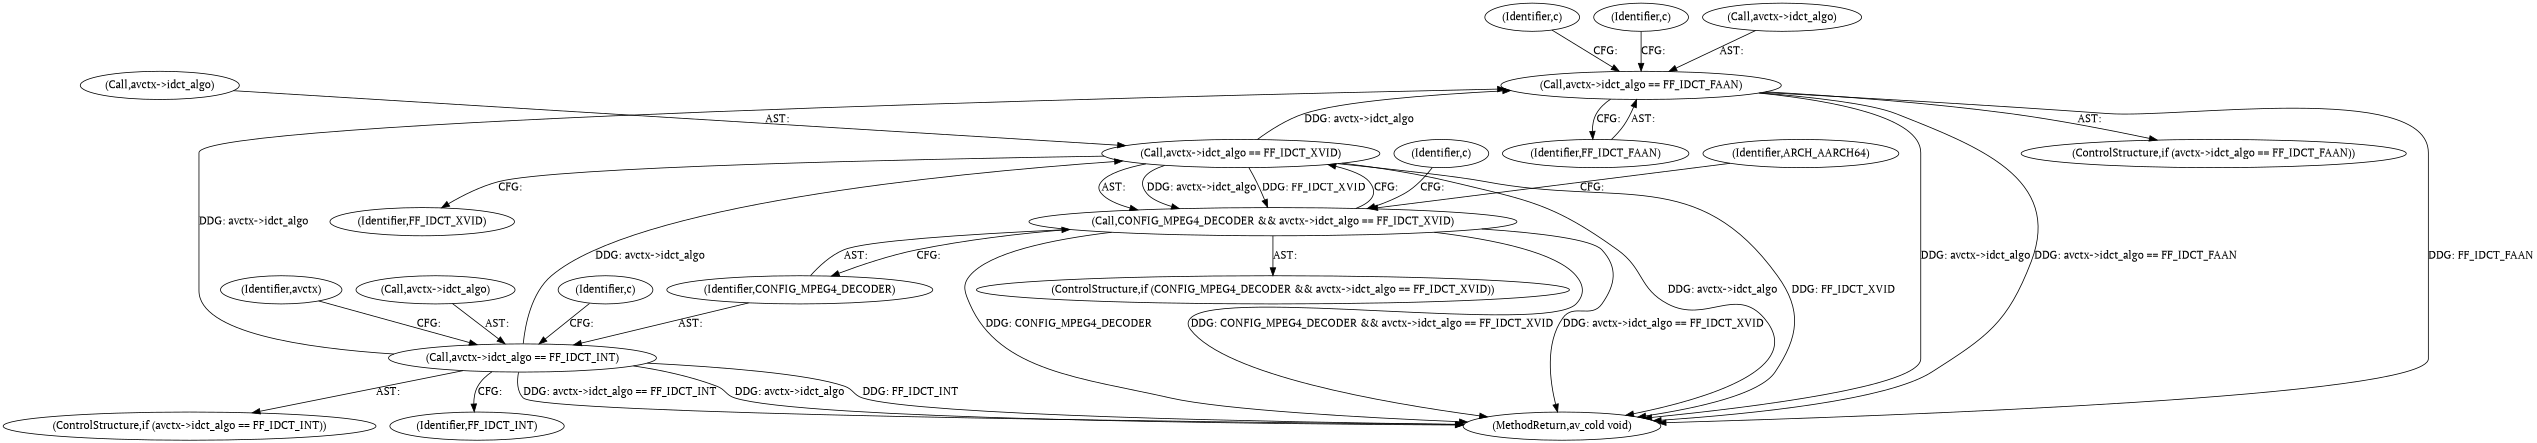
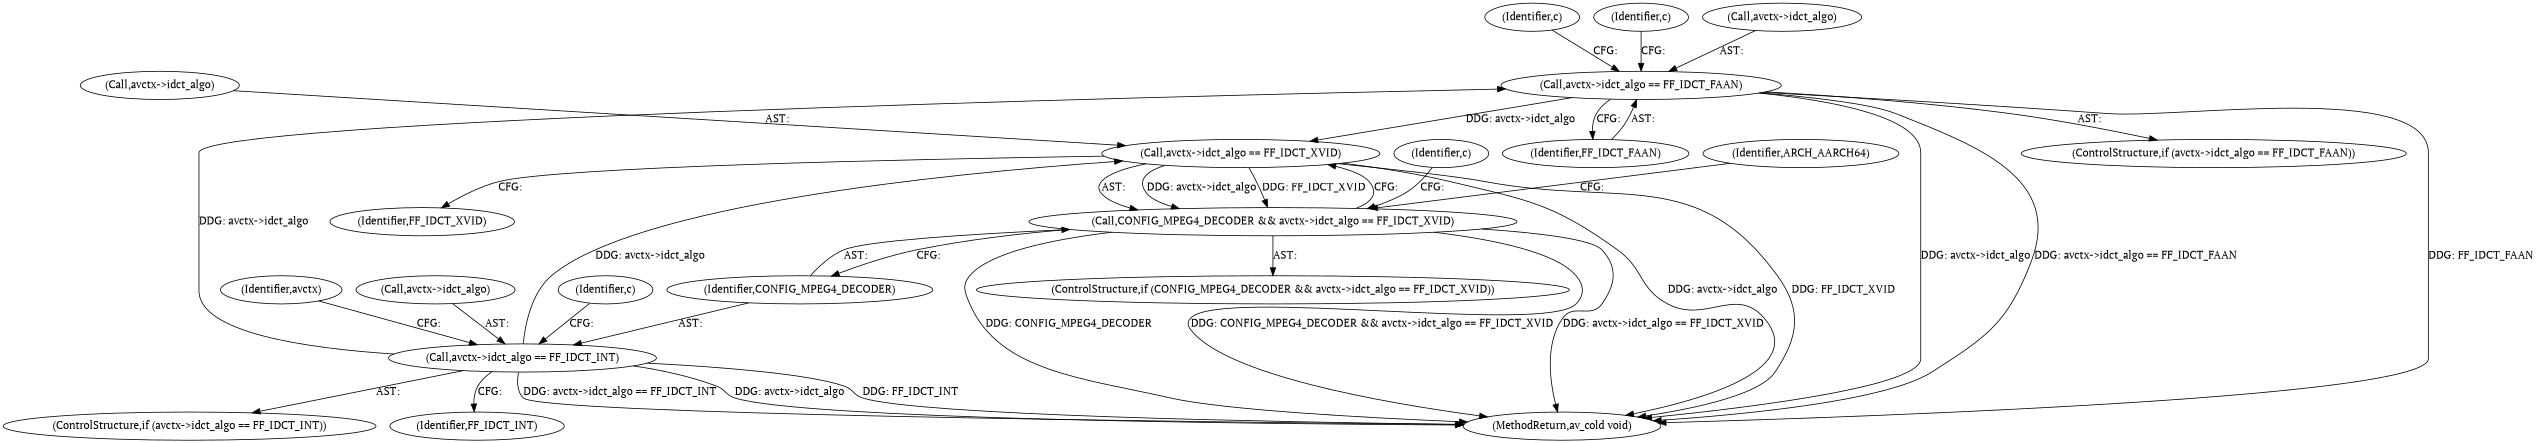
(1376, 101) -> (1445, 119)
